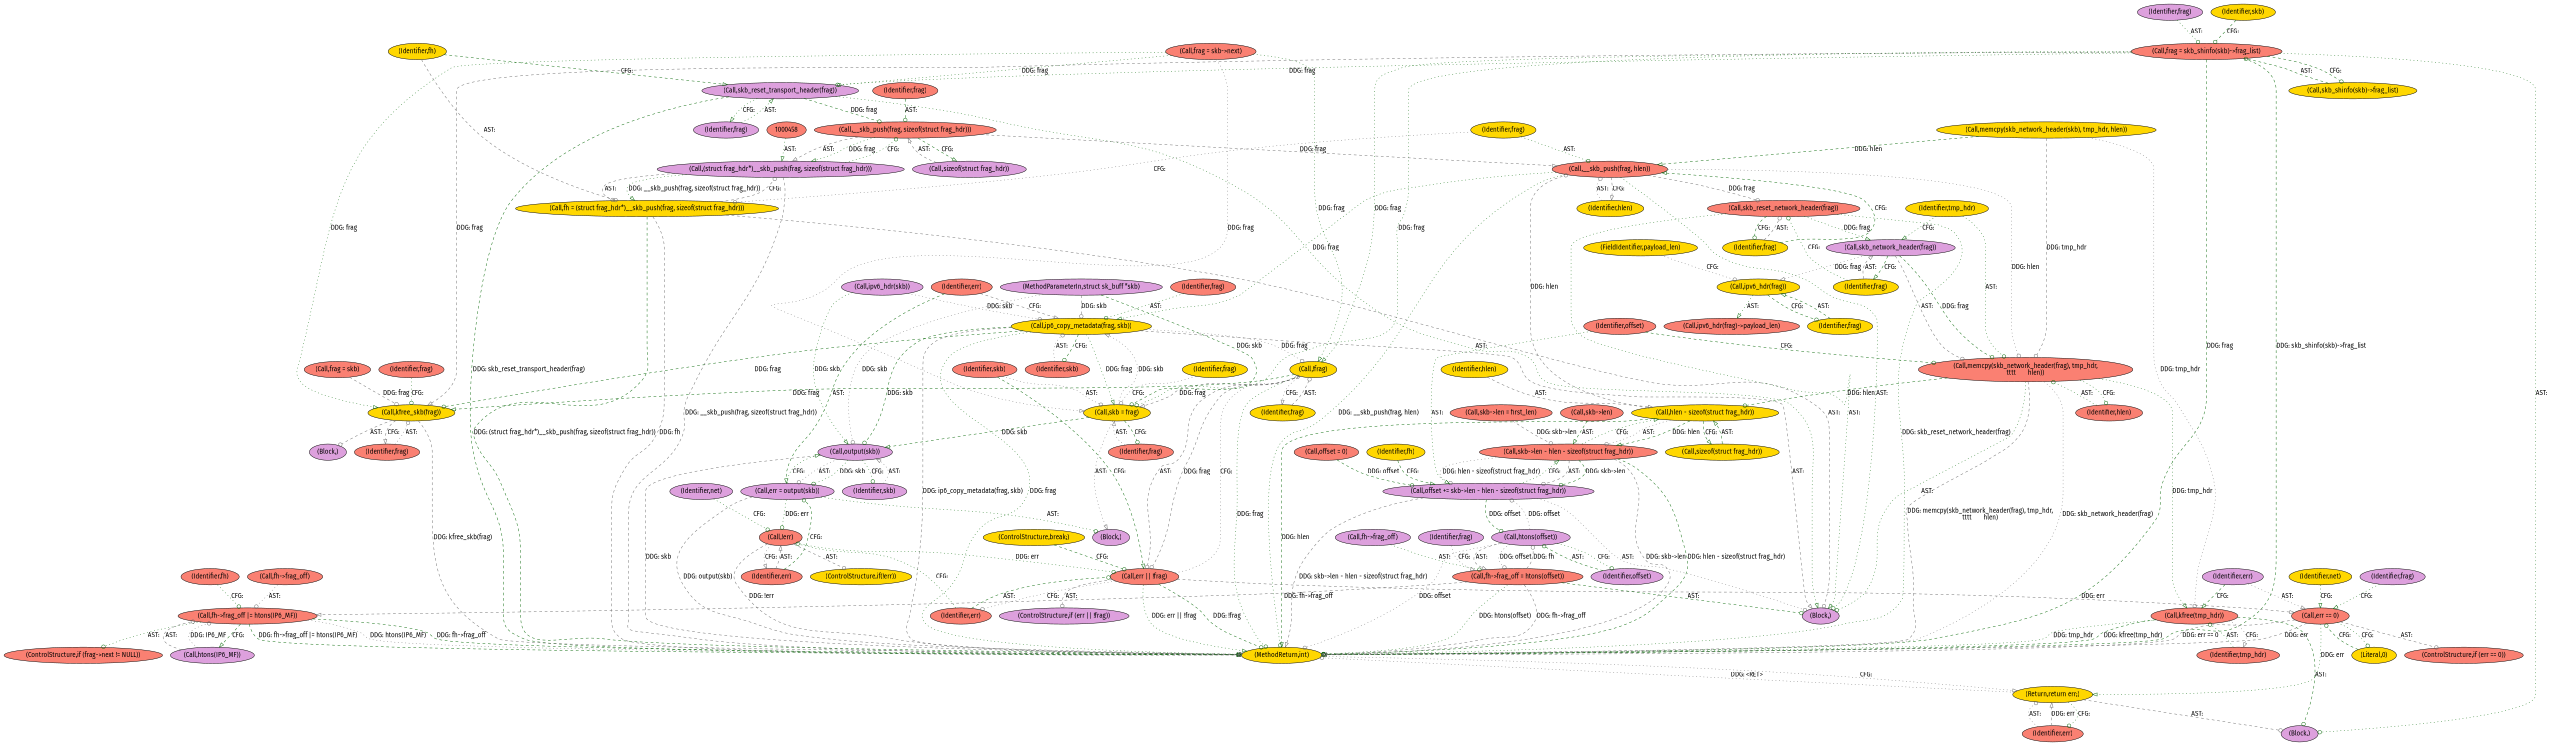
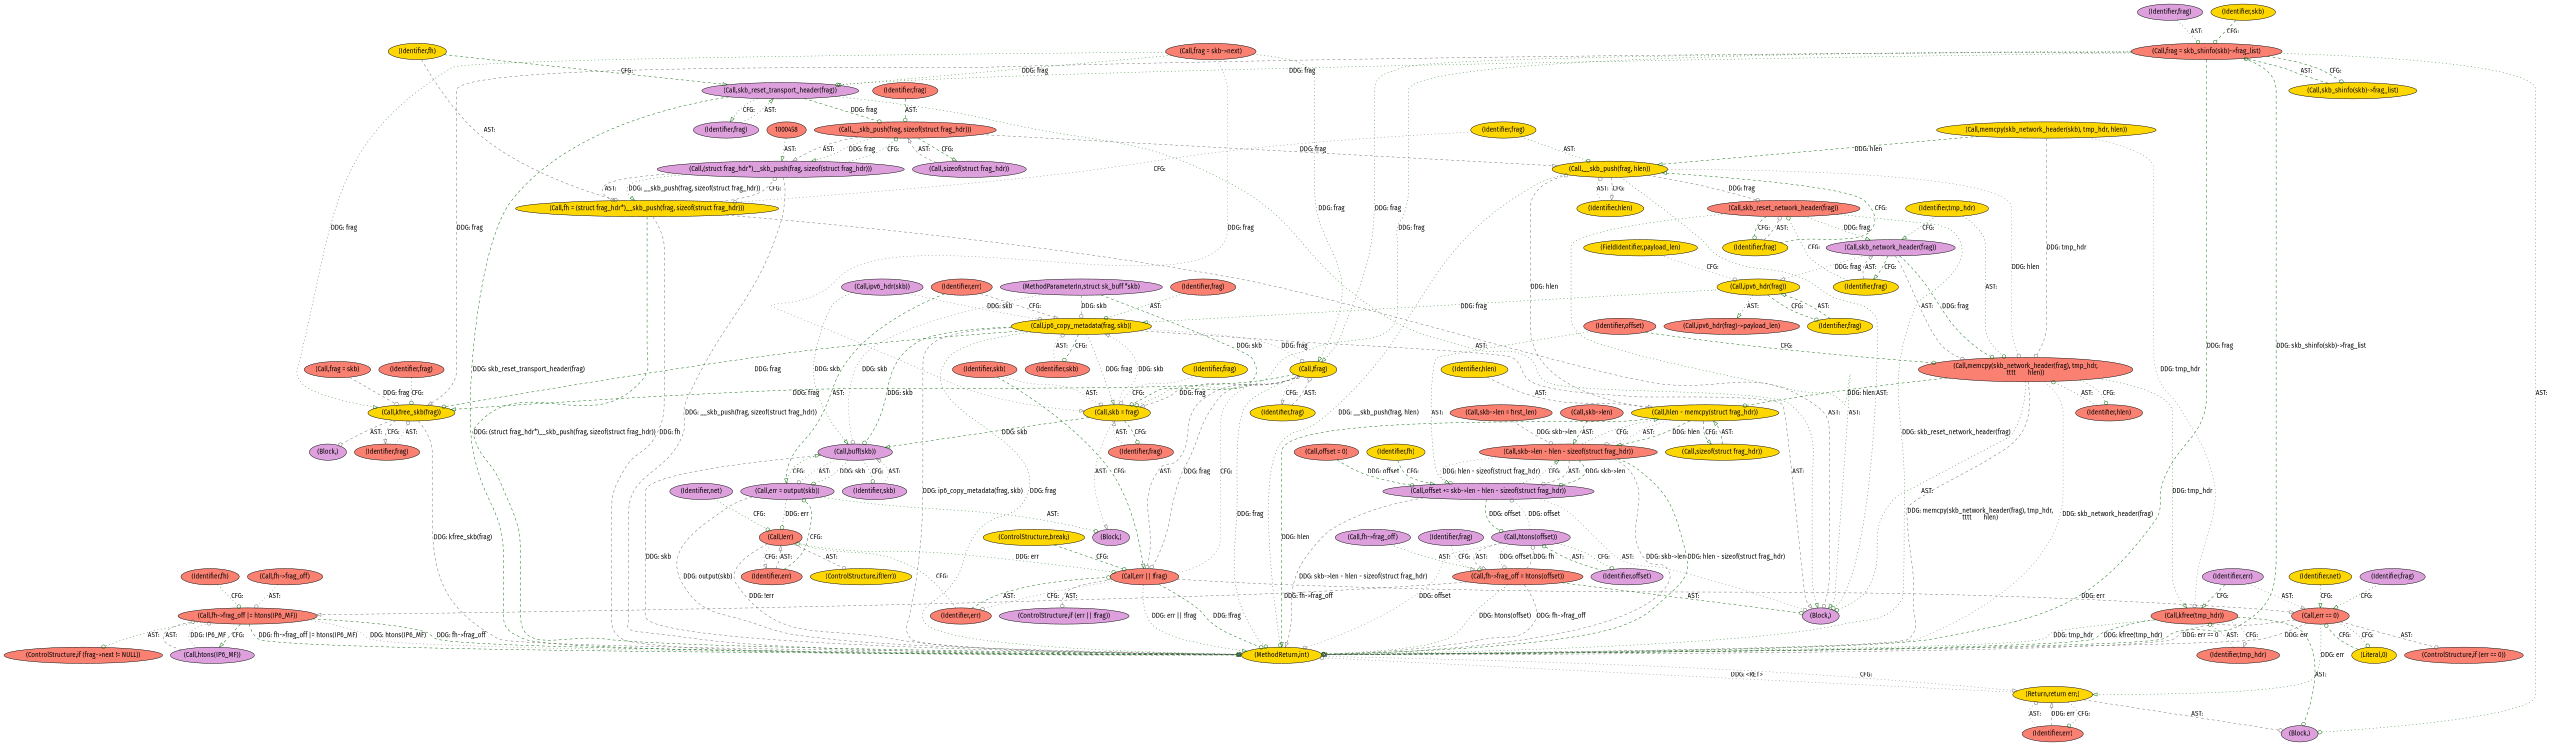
(1610, 169) -> (1610, 169)
(1331, 226) -> (1433, 306)
(1705, 413) -> (1705, 413)
(855, 452) -> (855, 452)
